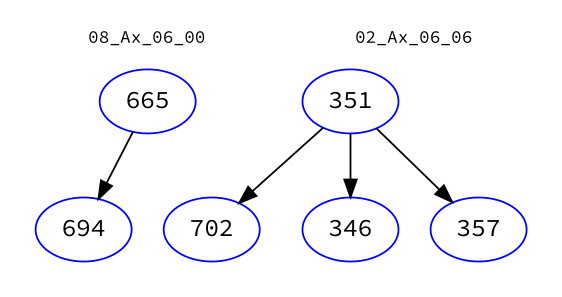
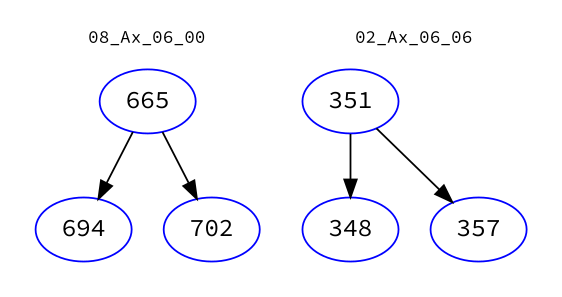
(300, 148) -> (176, 157)
(350, 230) -> (350, 230)
